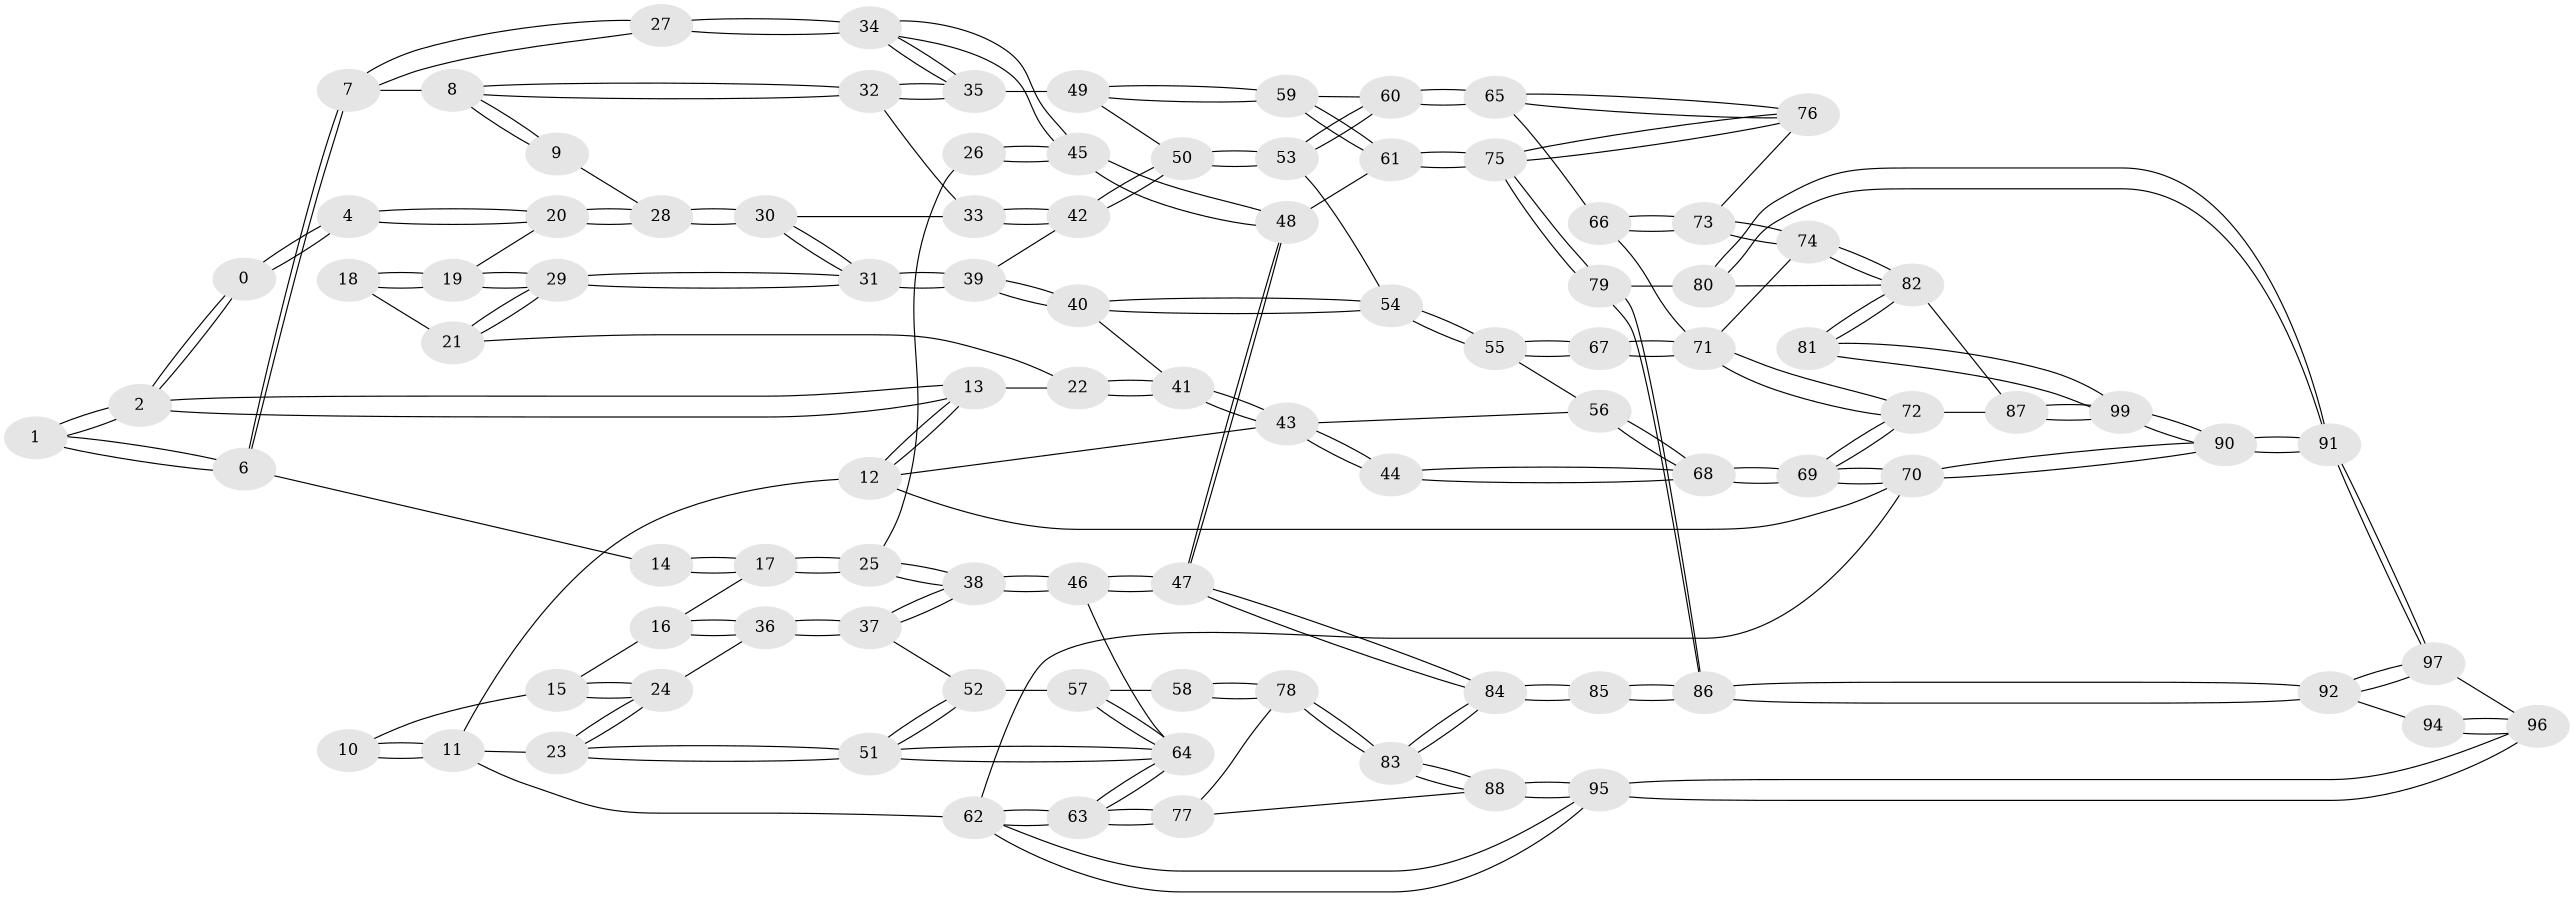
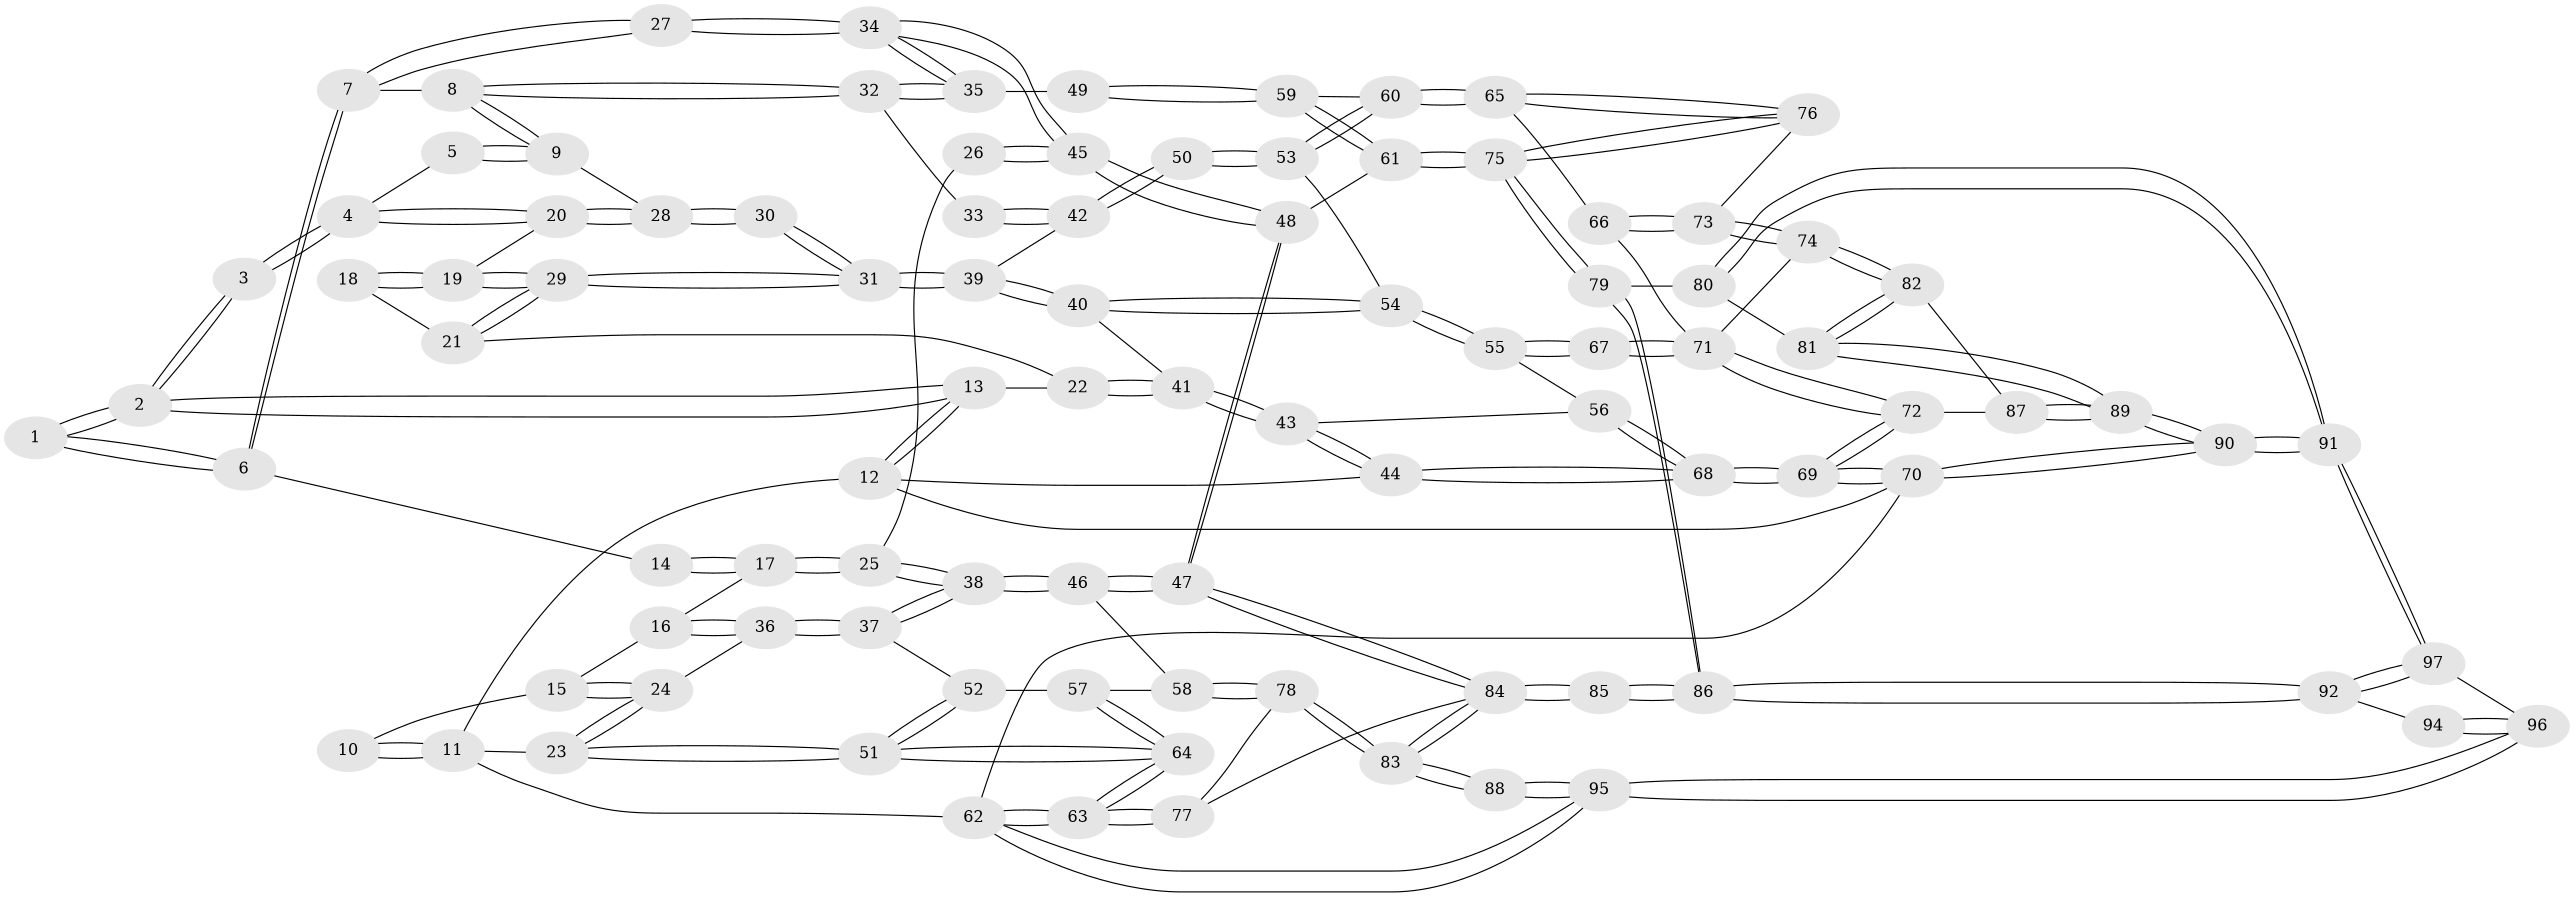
(1131, 125) -> none
none -> (453, 153)
(870, 217) -> none
(244, 279) -> (244, 279)
(1808, 286) -> (1756, 317)
(2121, 412) -> (2121, 412)
(1078, 451) -> (1131, 485)
(1122, 673) -> (1138, 644)
(1339, 803) -> (1333, 743)
